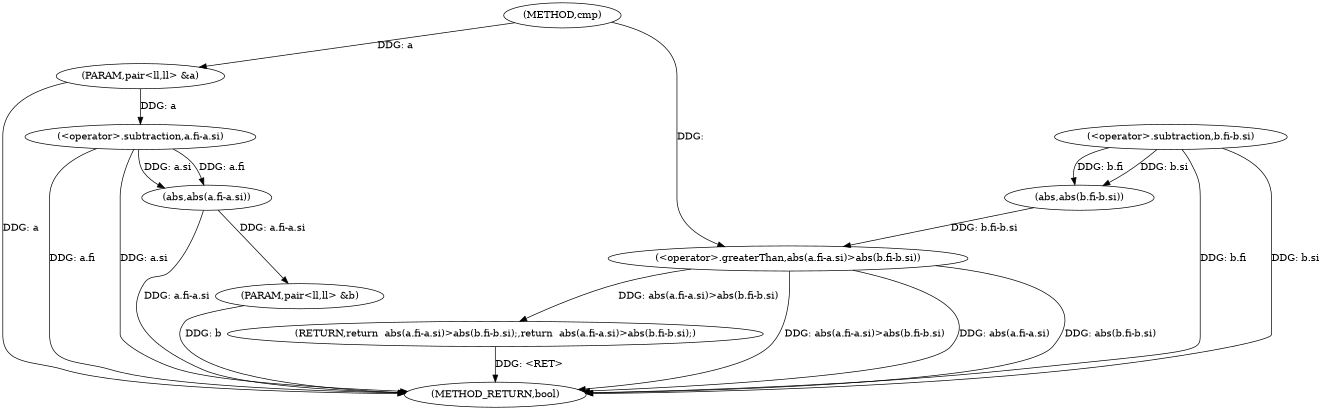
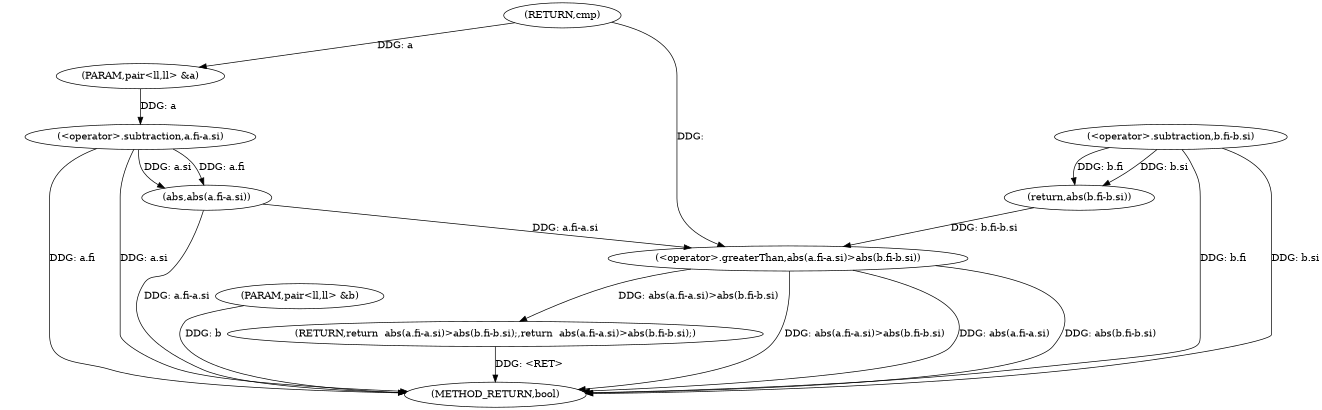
(562, 15) -> (562, 15)
(1079, 198) -> (1079, 198)
(251, 244) -> (473, 226)
(48, 366) -> none
